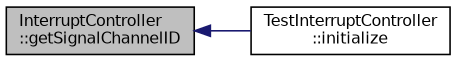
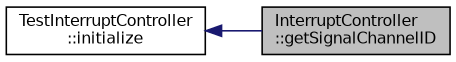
(231, 31) -> (242, 31)
